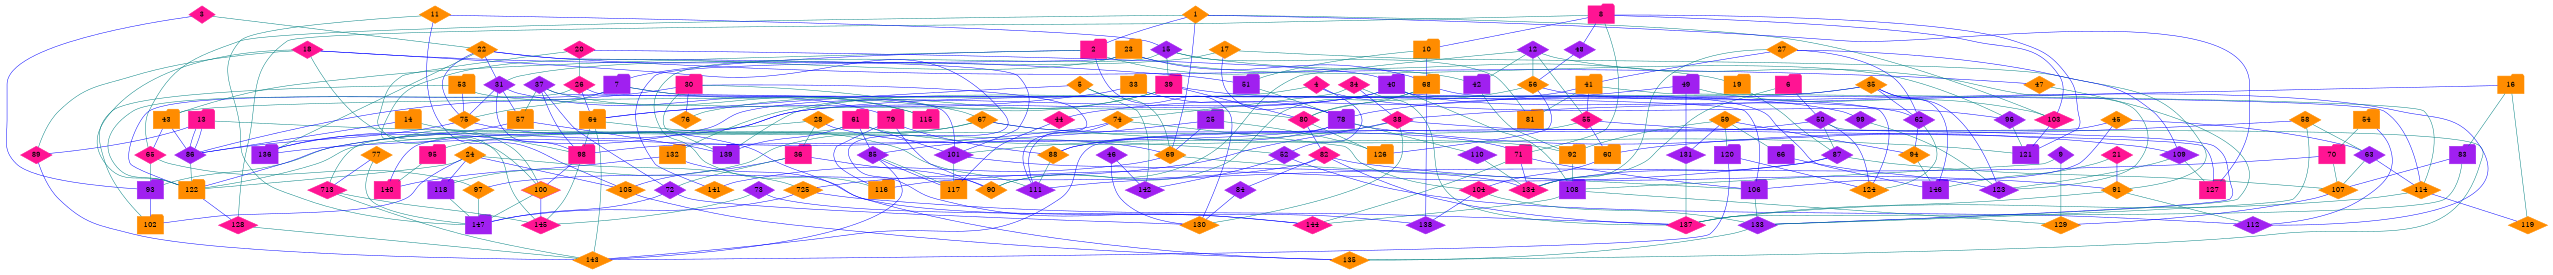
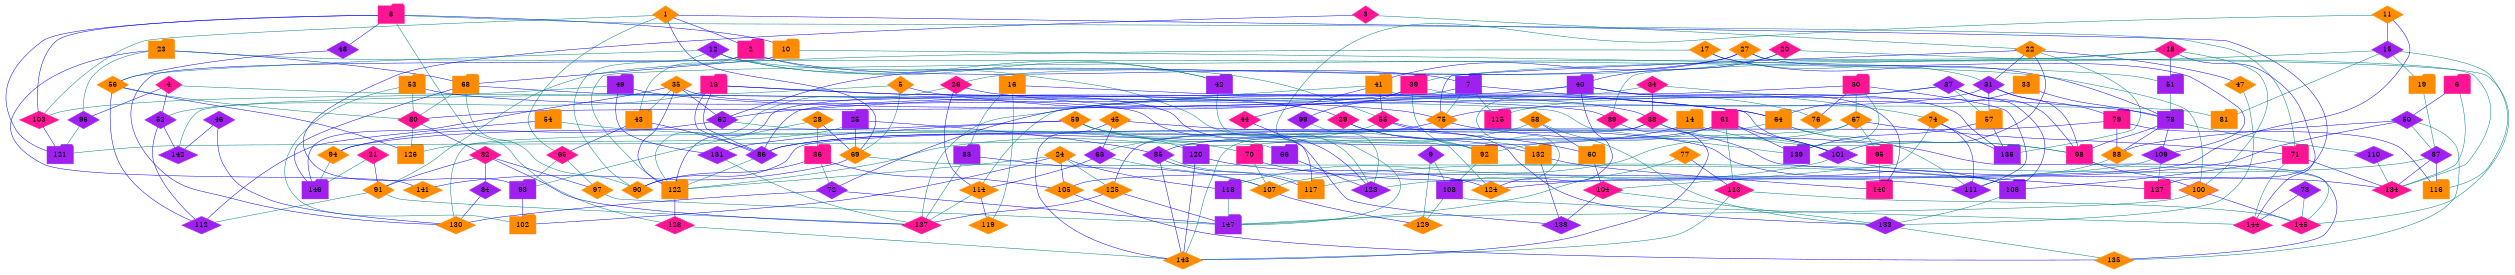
none -> (1343, 120)
(327, 190) -> (1734, 190)
(803, 190) -> (1113, 190)
